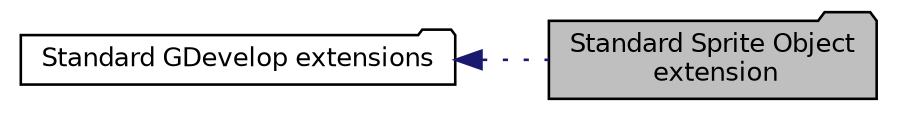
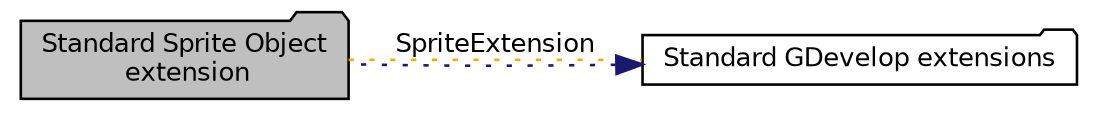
none -> (495, 60)
